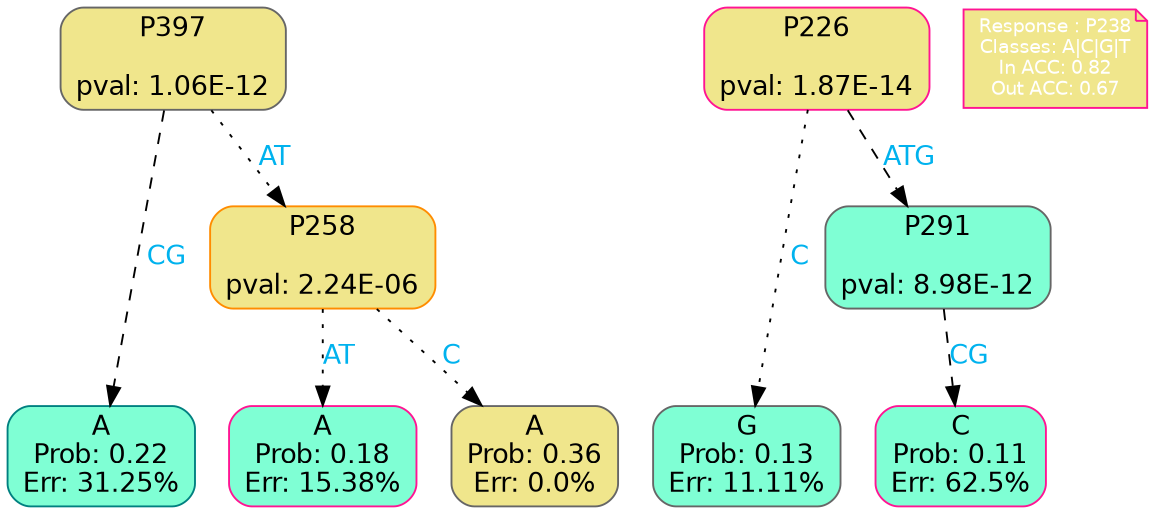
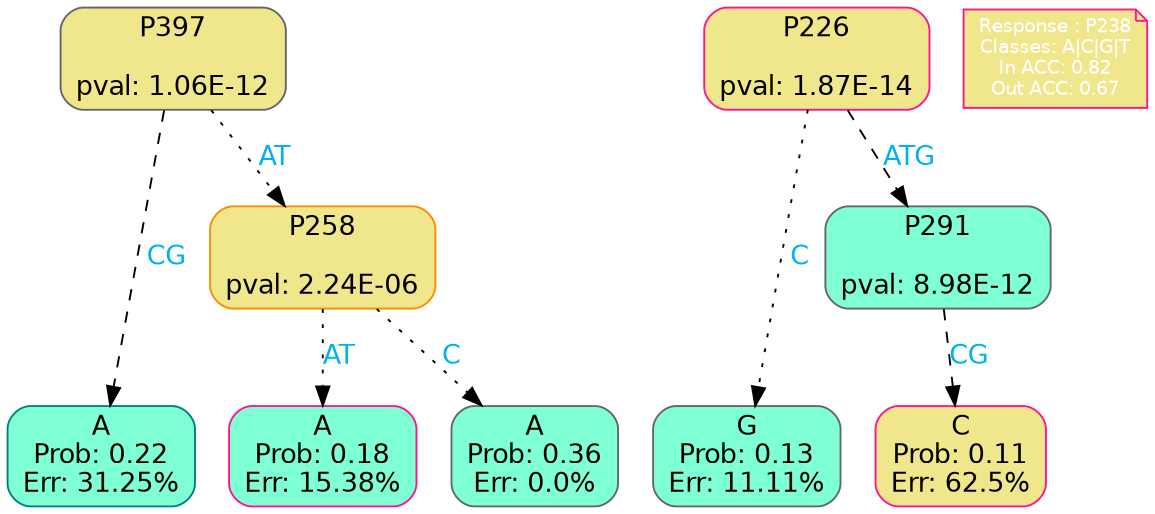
(535, 456) -> (535, 456)
(961, 456) -> (961, 456)
